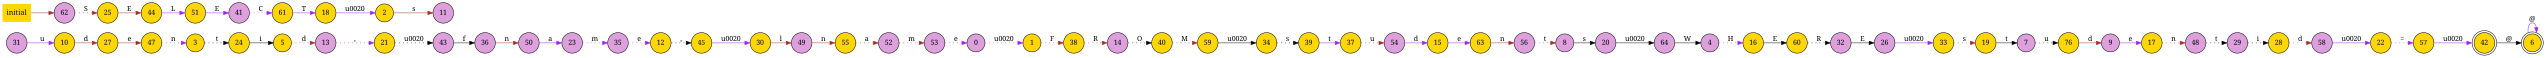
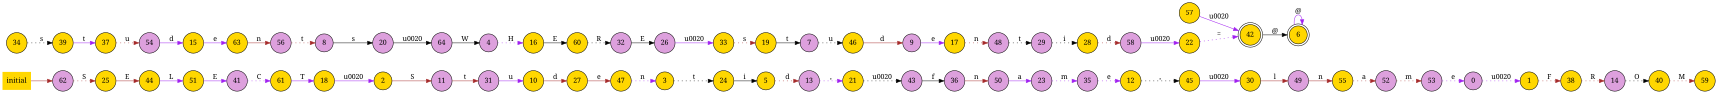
(414, 9) -> (412, 77)
(1235, 43) -> none
(2069, 43) -> (853, 43)
(2400, 43) -> (1216, 39)
none -> (463, 81)
